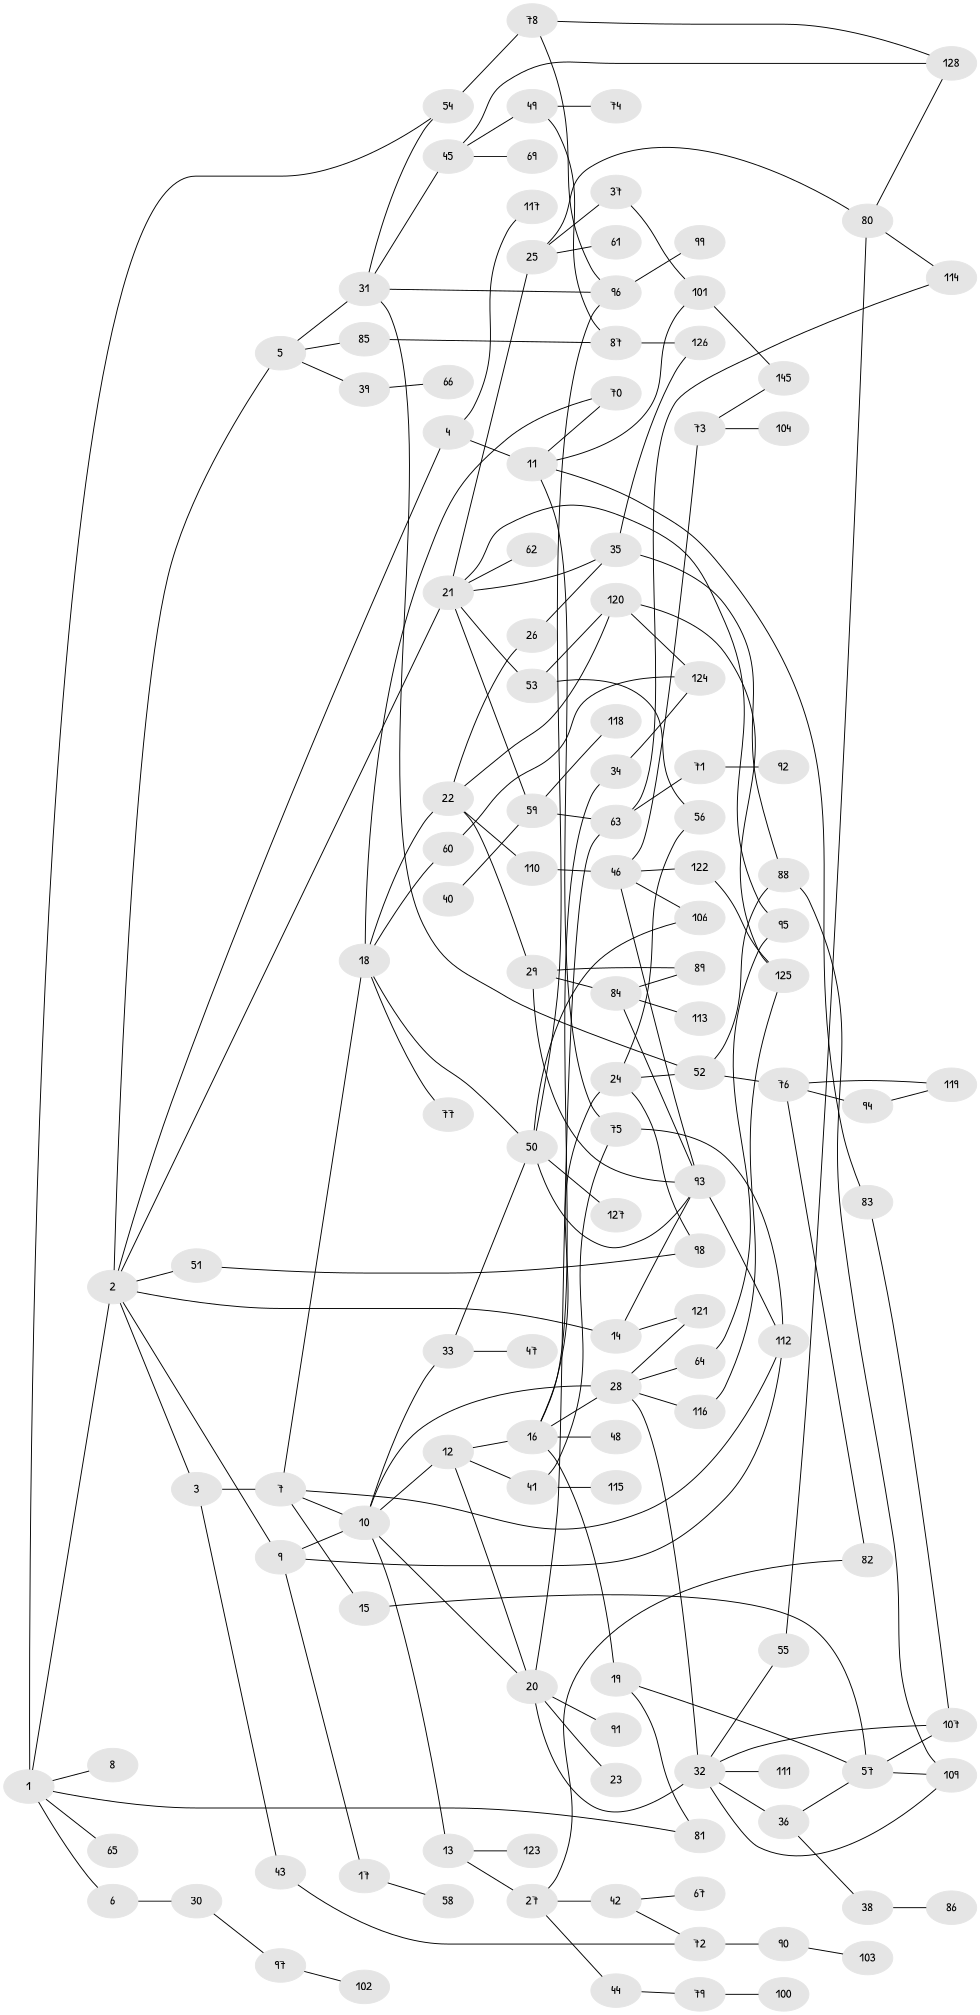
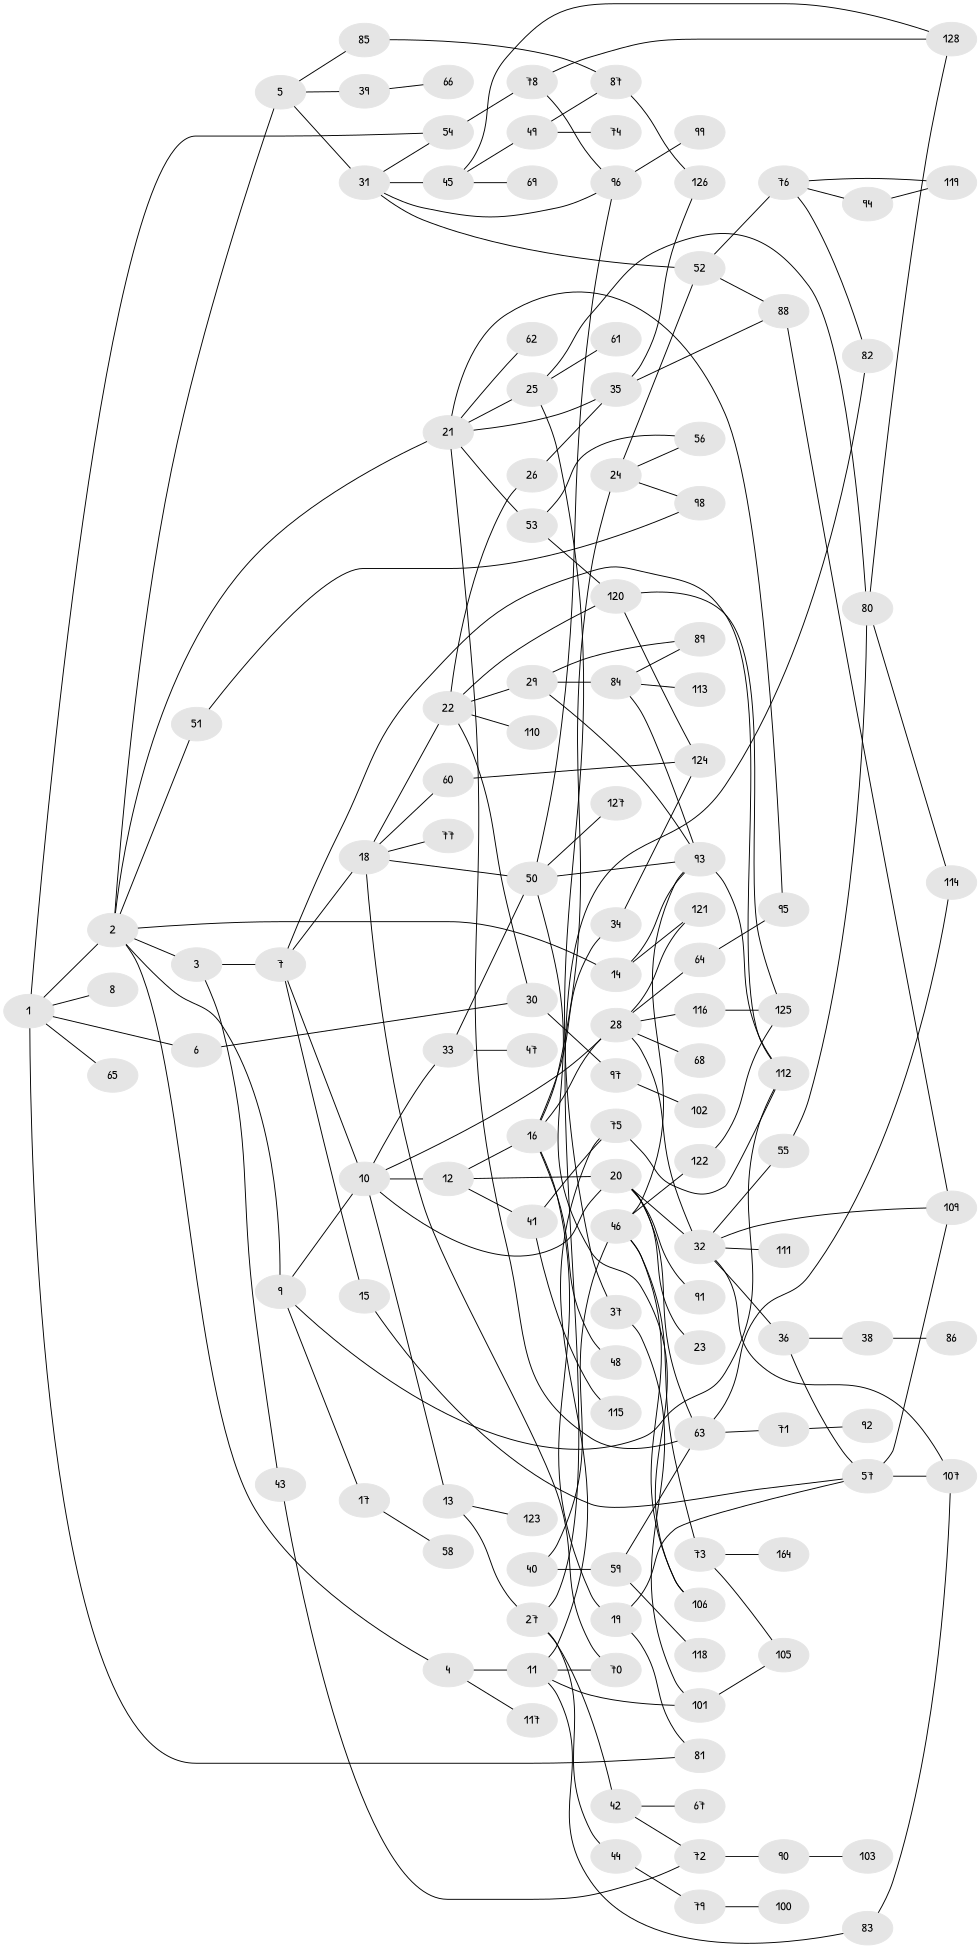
(784, 378) -> (784, 1655)
(784, 429) -> (784, 1554)
(492, 706) -> (475, 974)
none -> (497, 852)
(579, 871) -> (582, 1336)
none -> (700, 1061)
